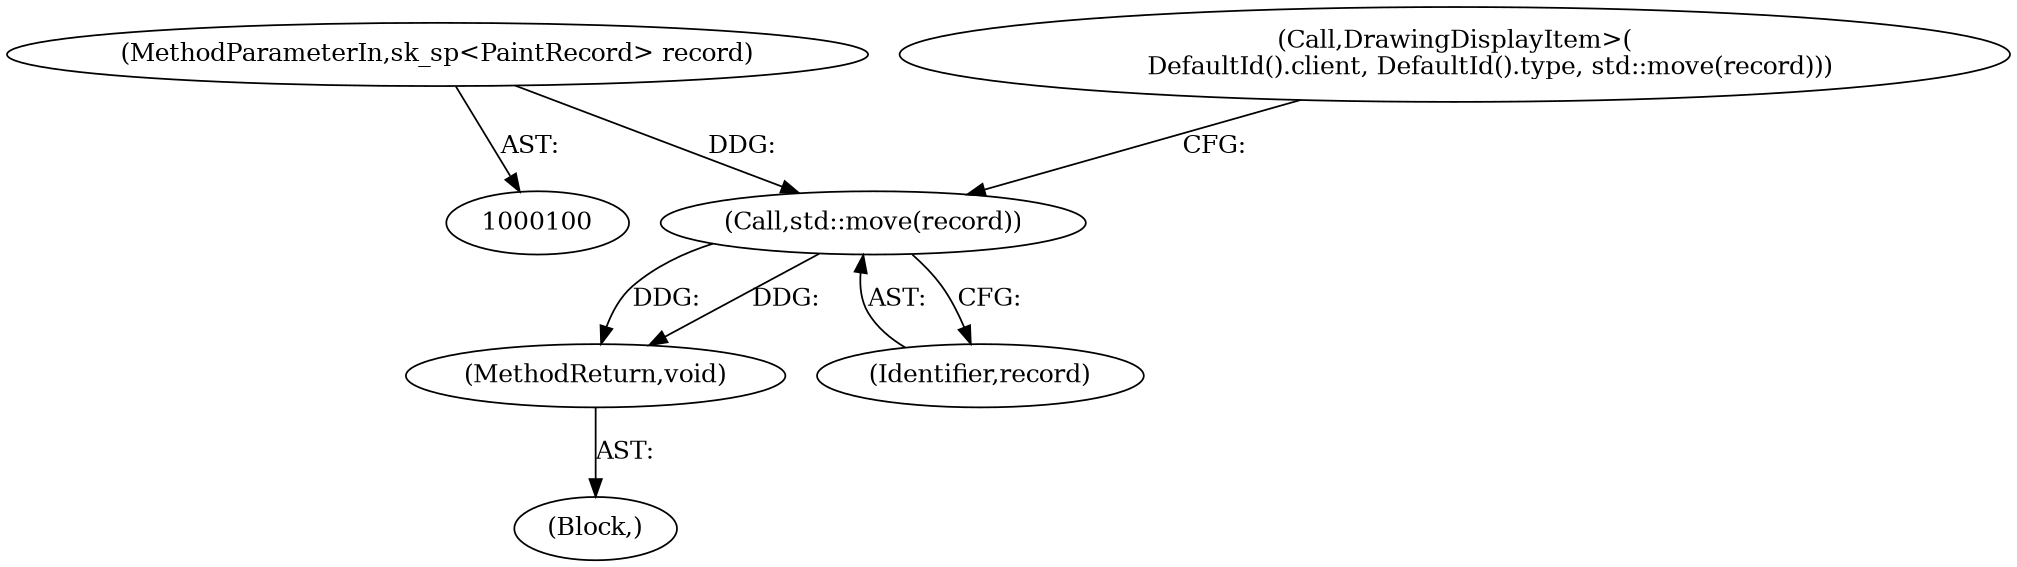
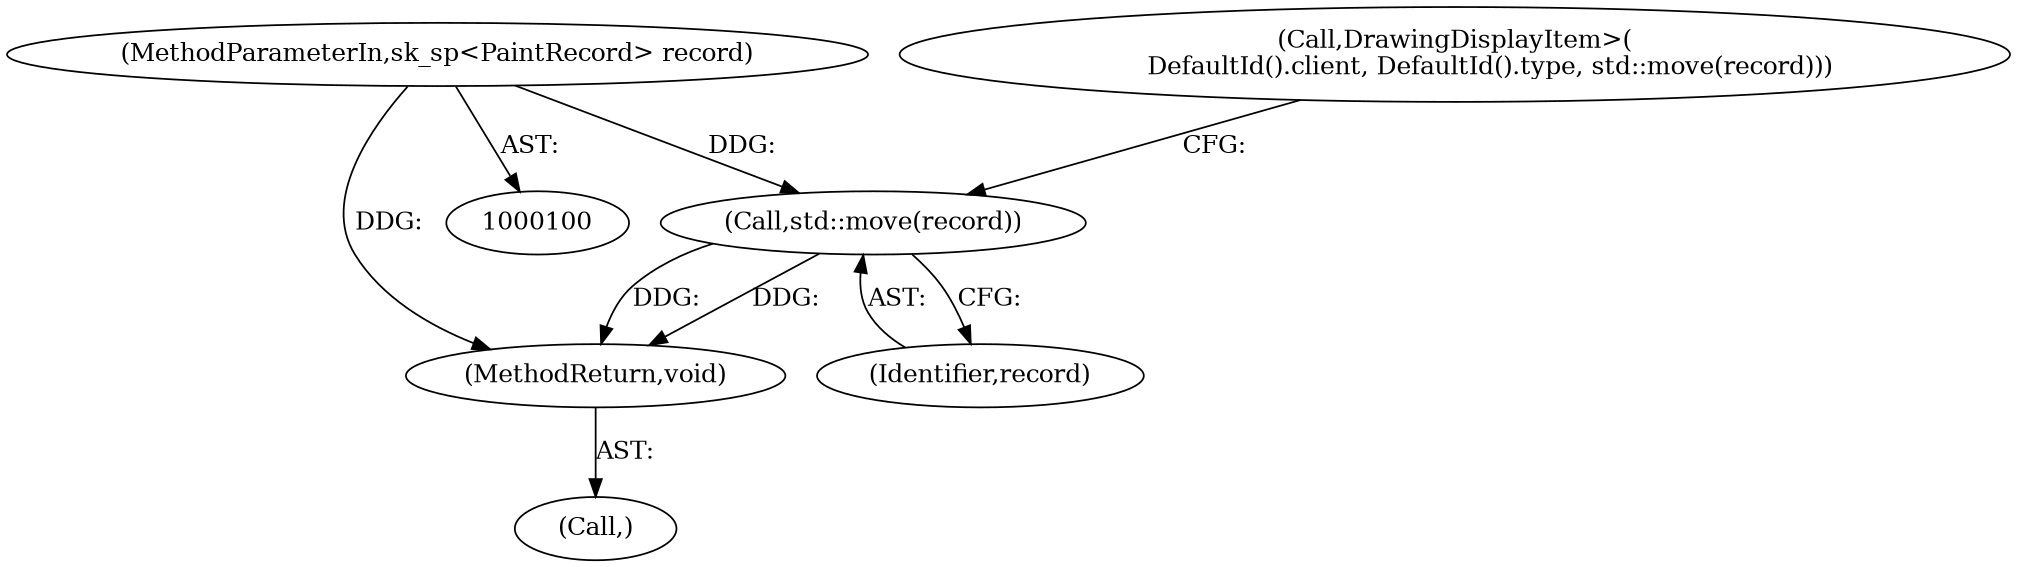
none -> (348, 237)
(596, 529) -> (596, 529)
